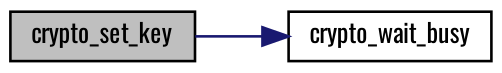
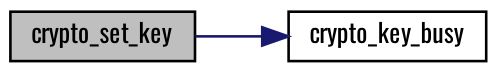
(390, 36) -> (387, 36)
